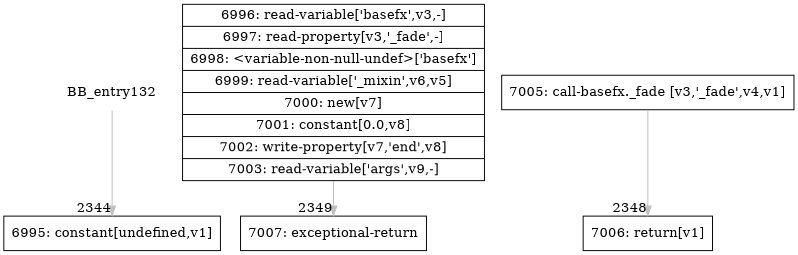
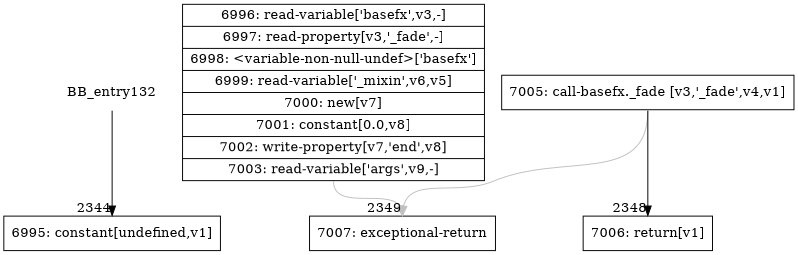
(112, 158) -> (112, 158)
(648, 158) -> (648, 158)
none -> (537, 170)
